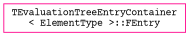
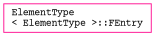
(95, 18) -> (78, 18)
